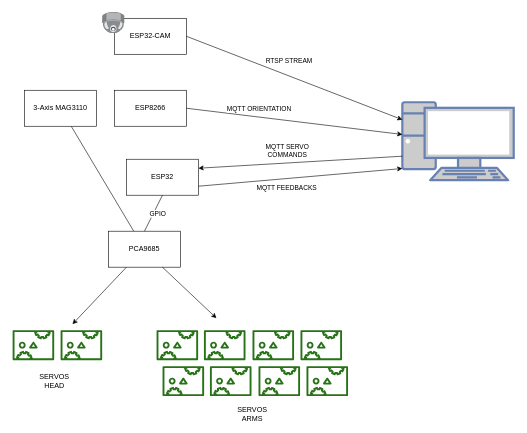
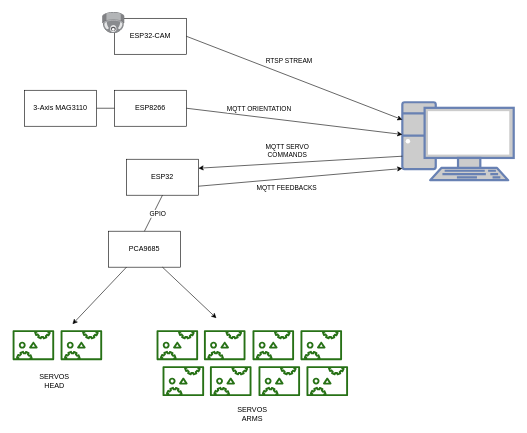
(102, 179) -> (105, 108)
